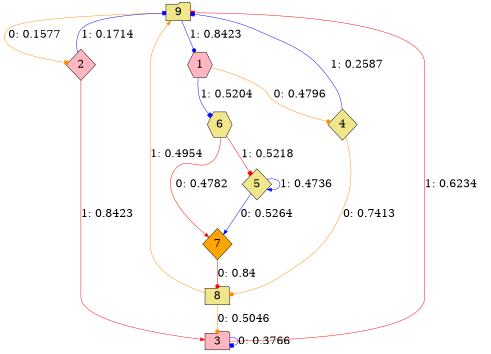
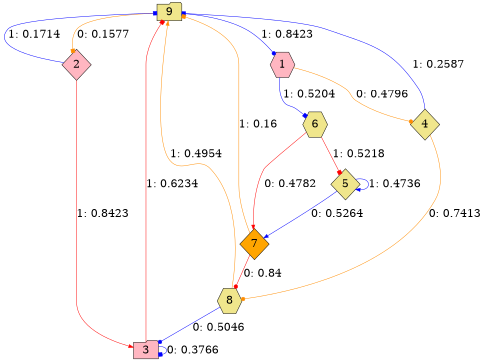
none -> (239, 112)
(217, 297) -> (230, 301)
(217, 317) -> (191, 324)
